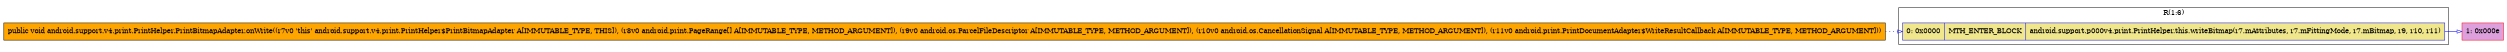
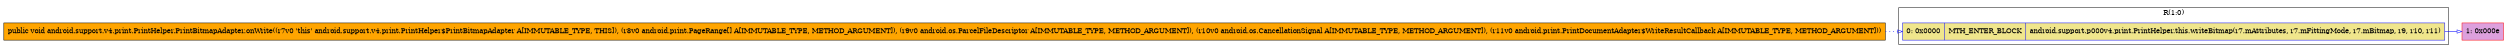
(2174, 13) -> (2174, 13)
